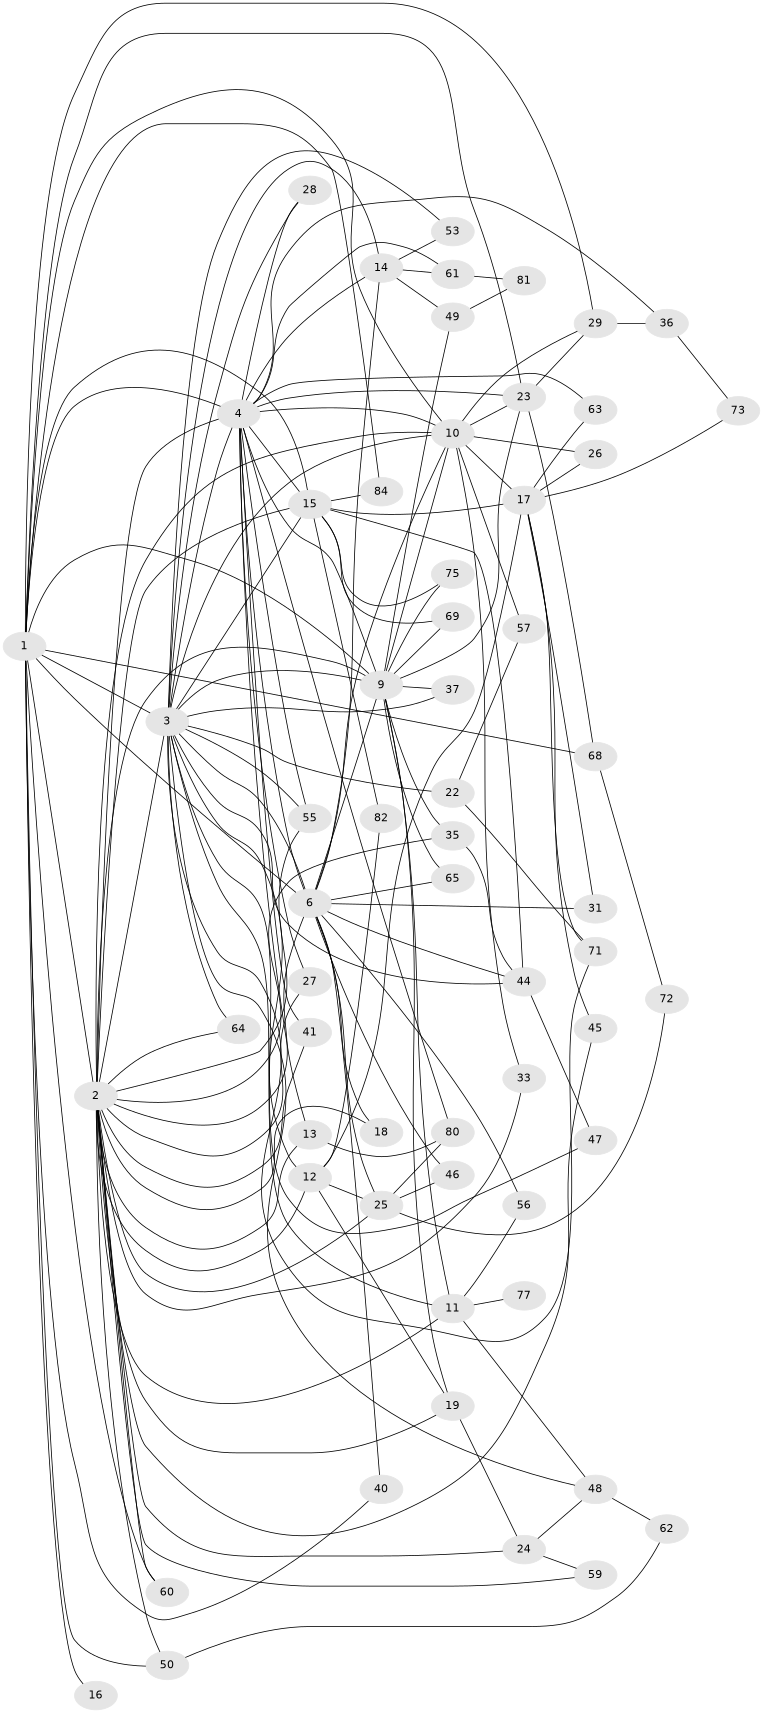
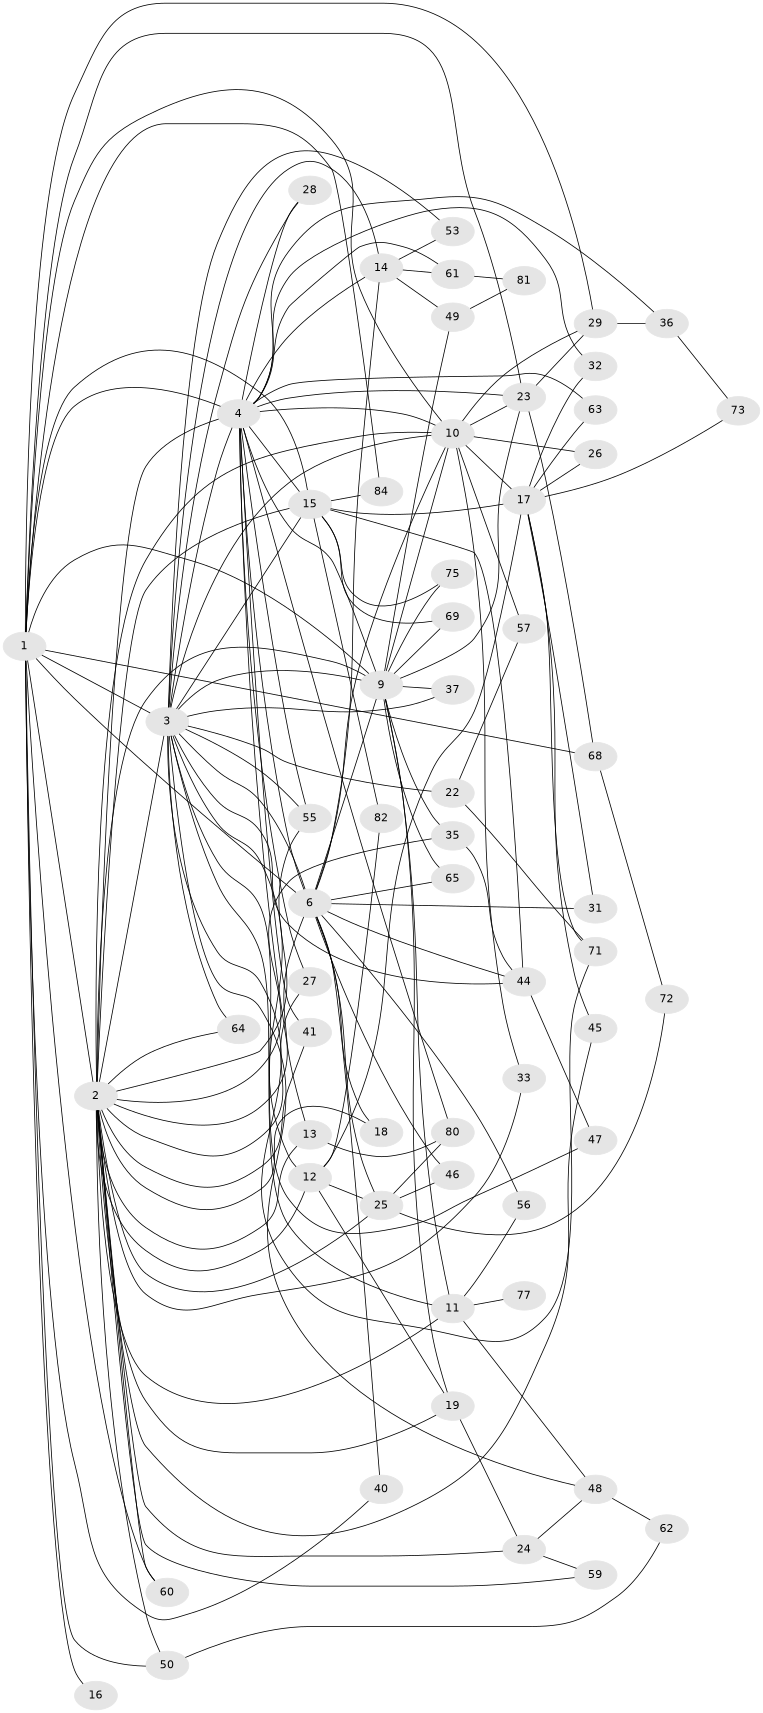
none -> (596, 366)
